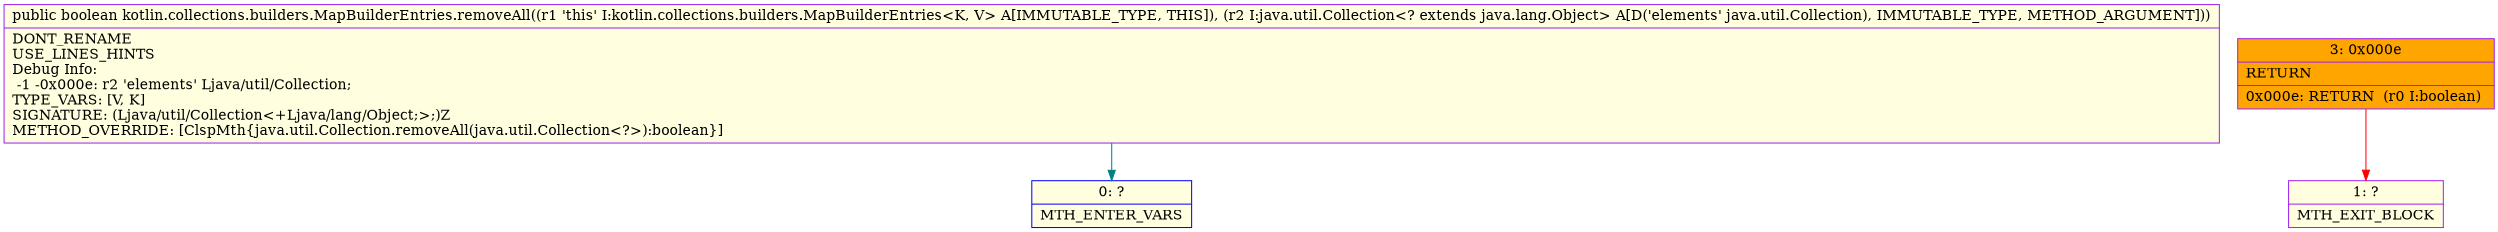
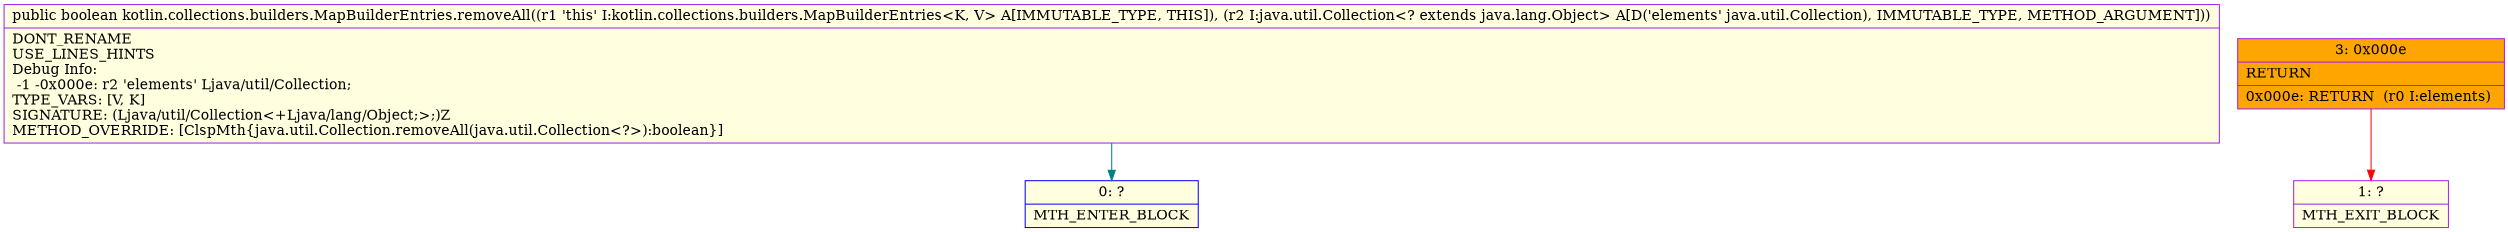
(2366, 97) -> (2371, 97)
(1112, 215) -> (1112, 215)
